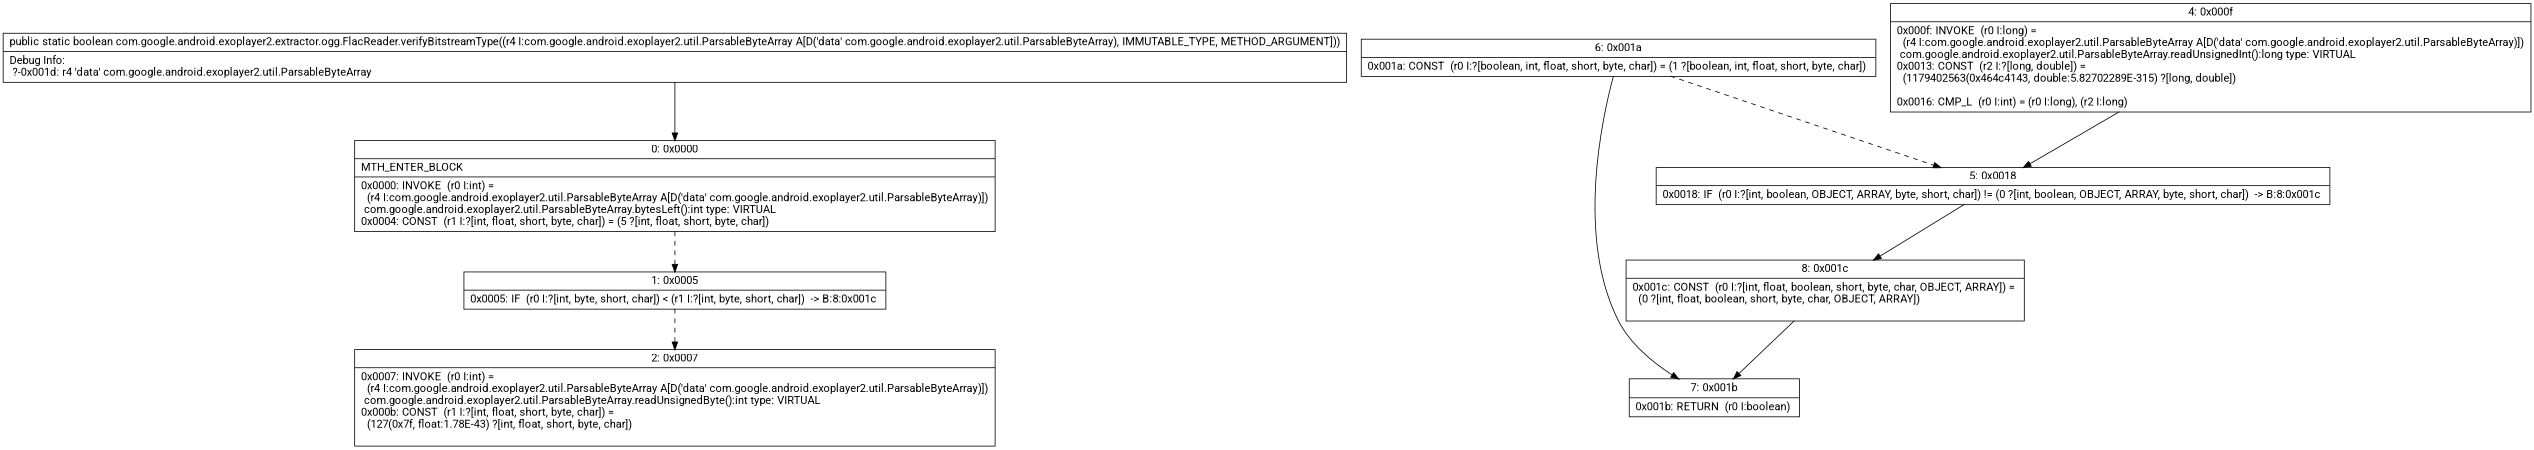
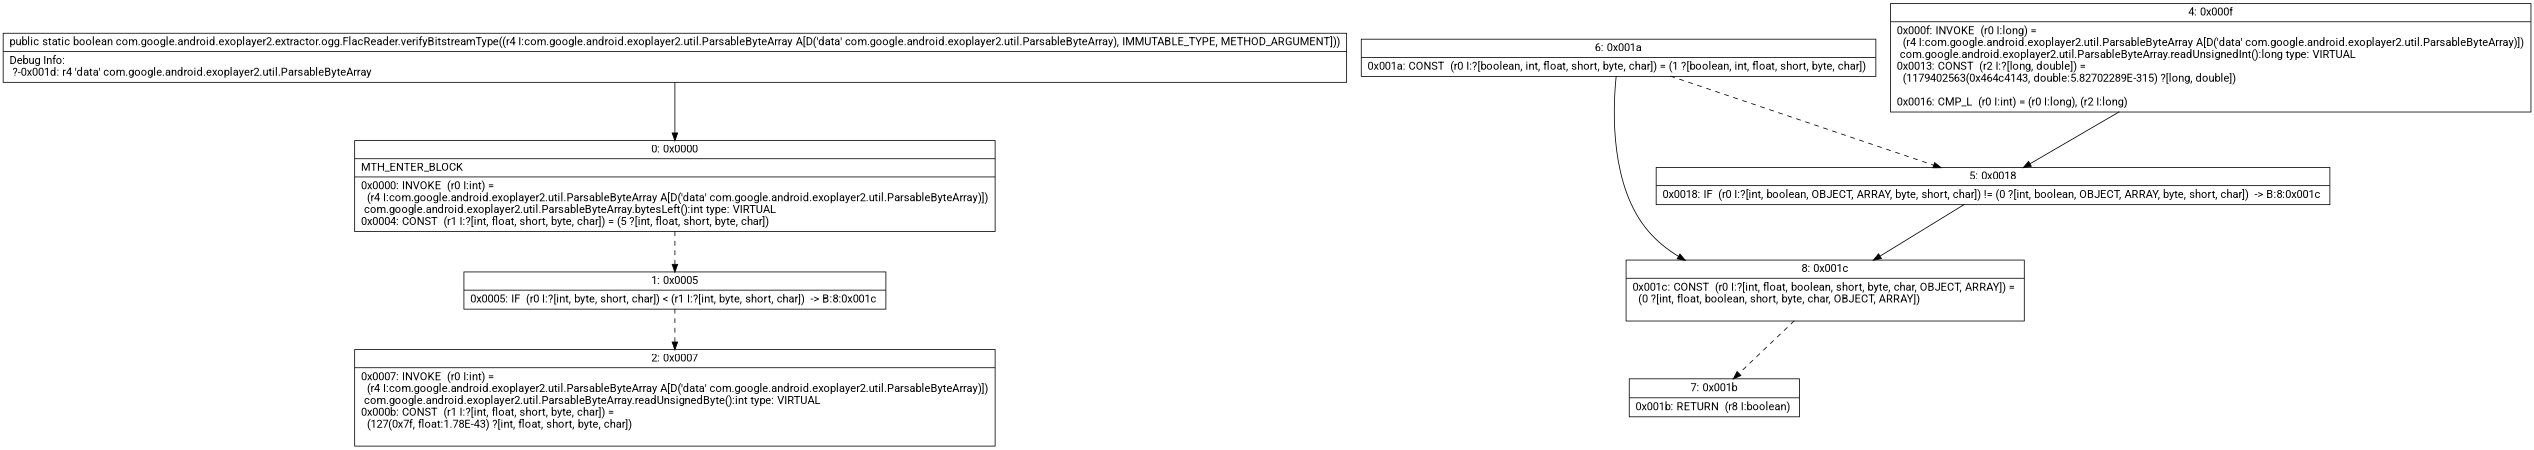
(1597, 238) -> (1622, 176)
(1767, 347) -> (1767, 347)
(1714, 407) -> (1714, 407)
